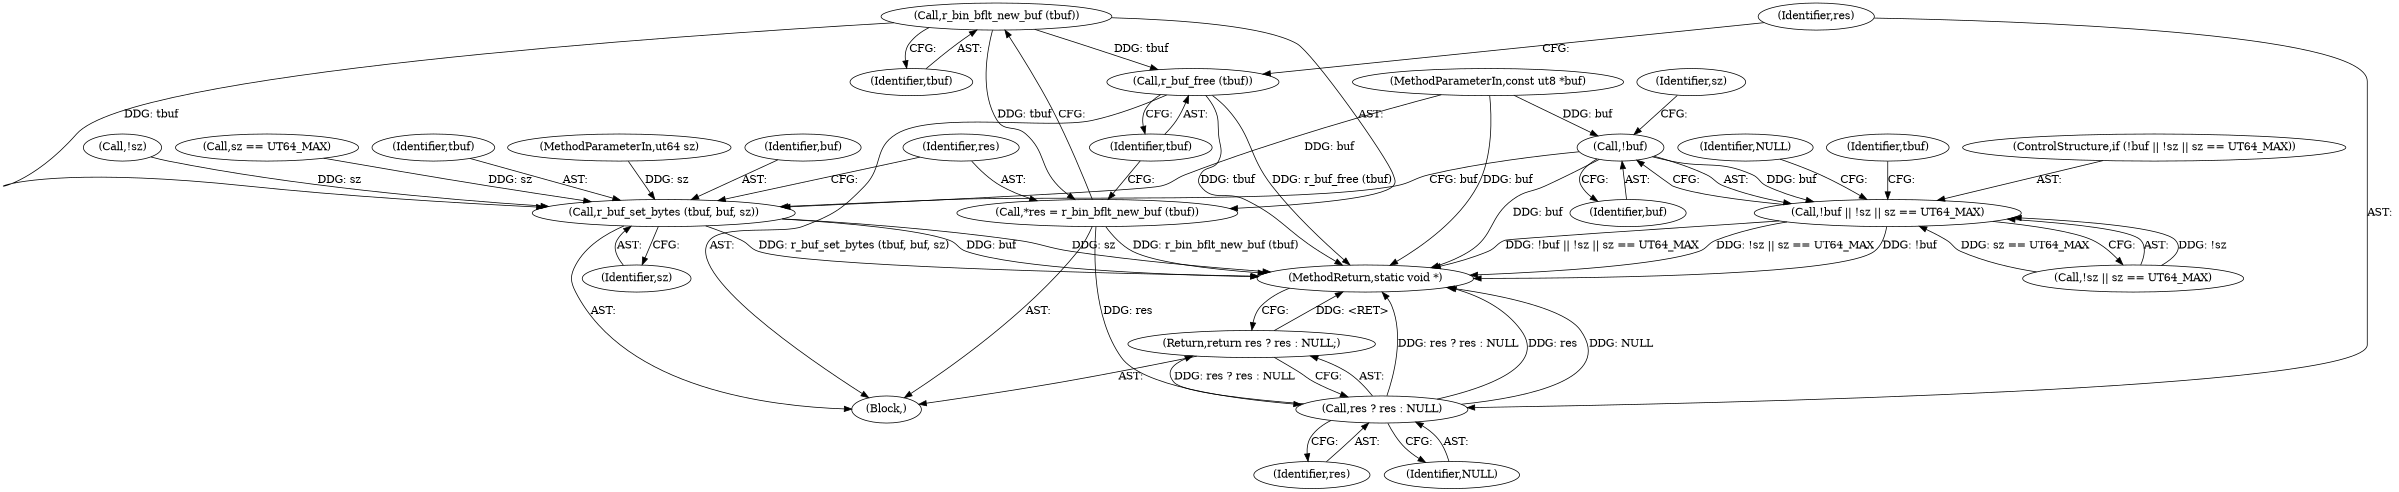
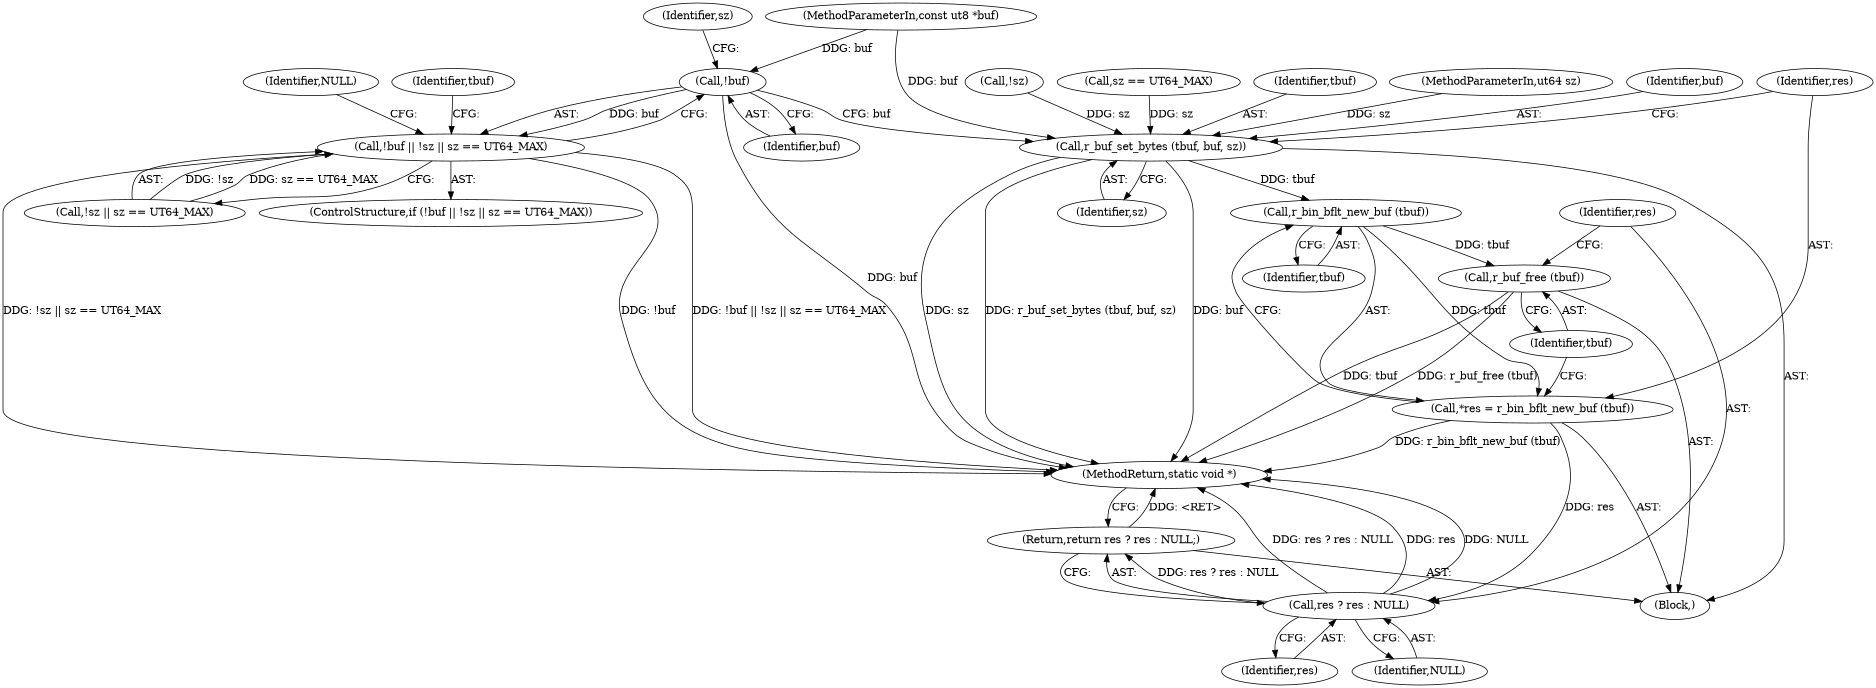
(173, 98) -> (1245, 179)
(2024, 180) -> (451, 177)
(1472, 194) -> none
